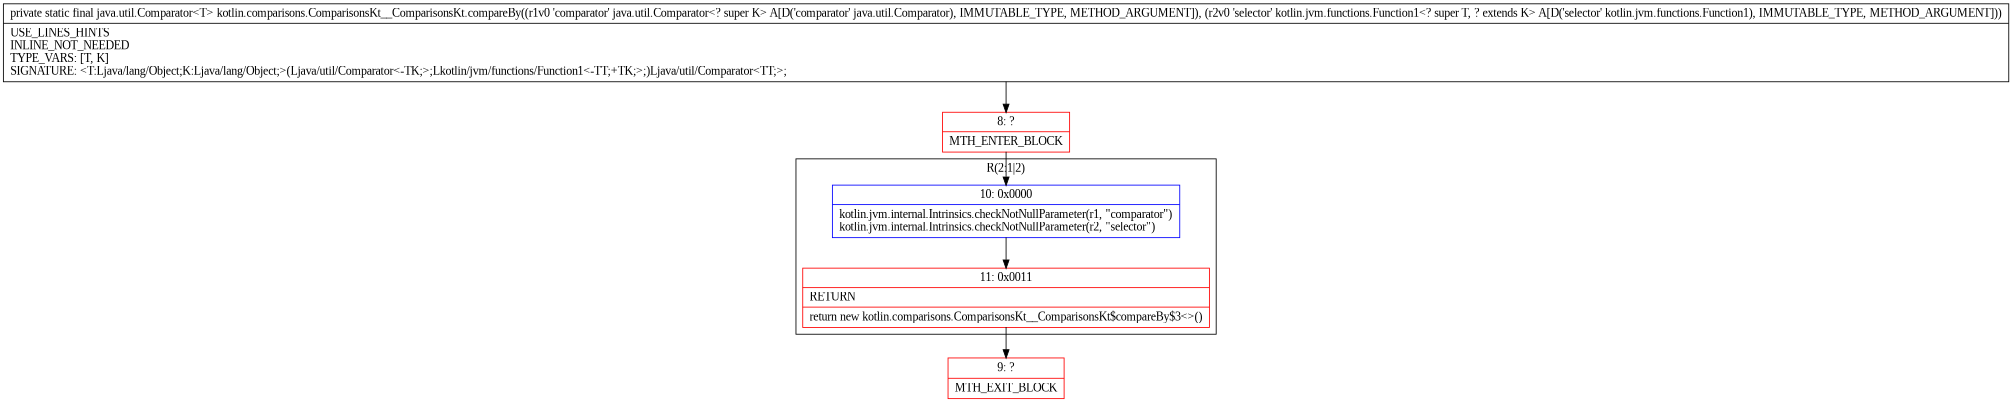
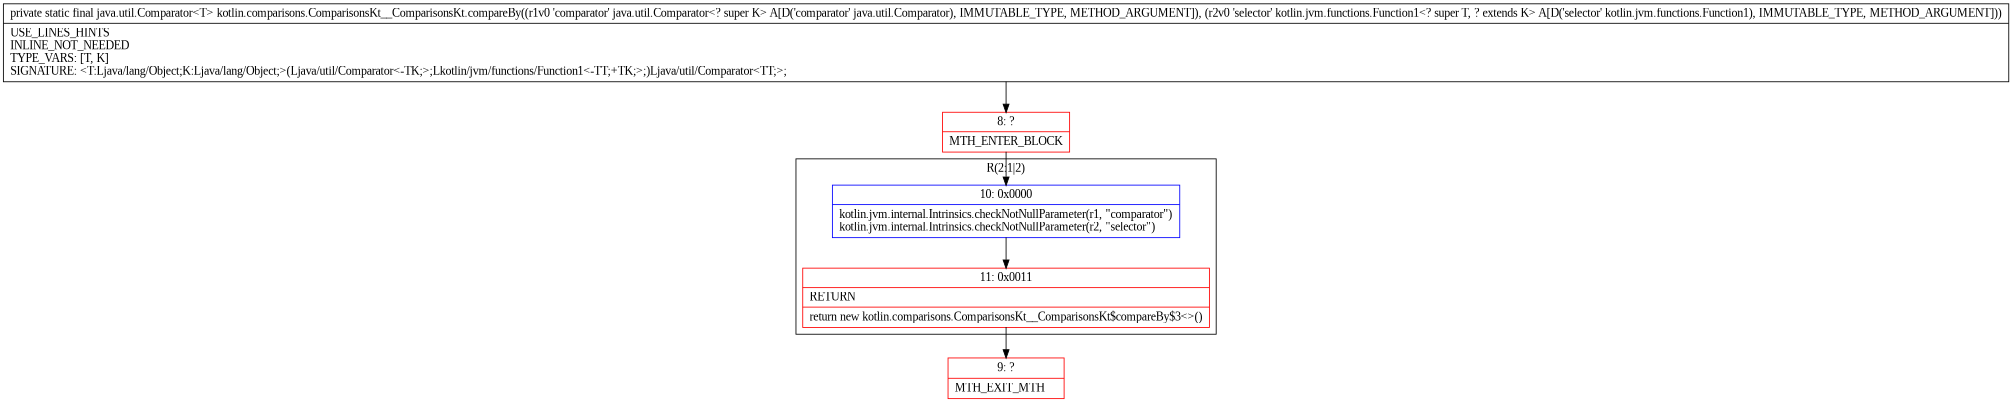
(1006, 388) -> (1000, 388)
